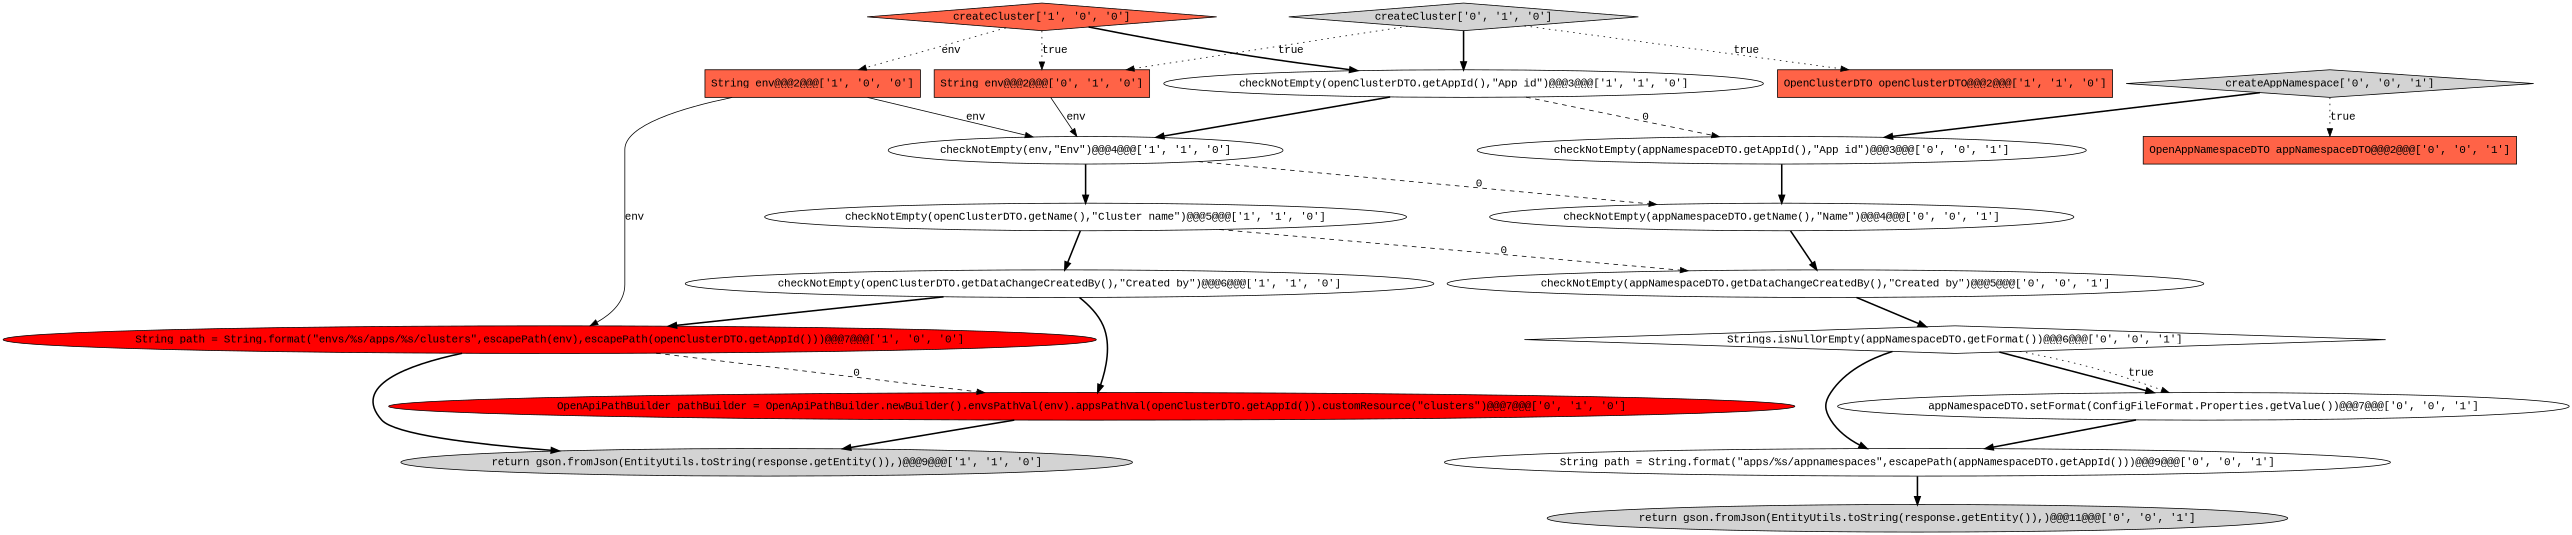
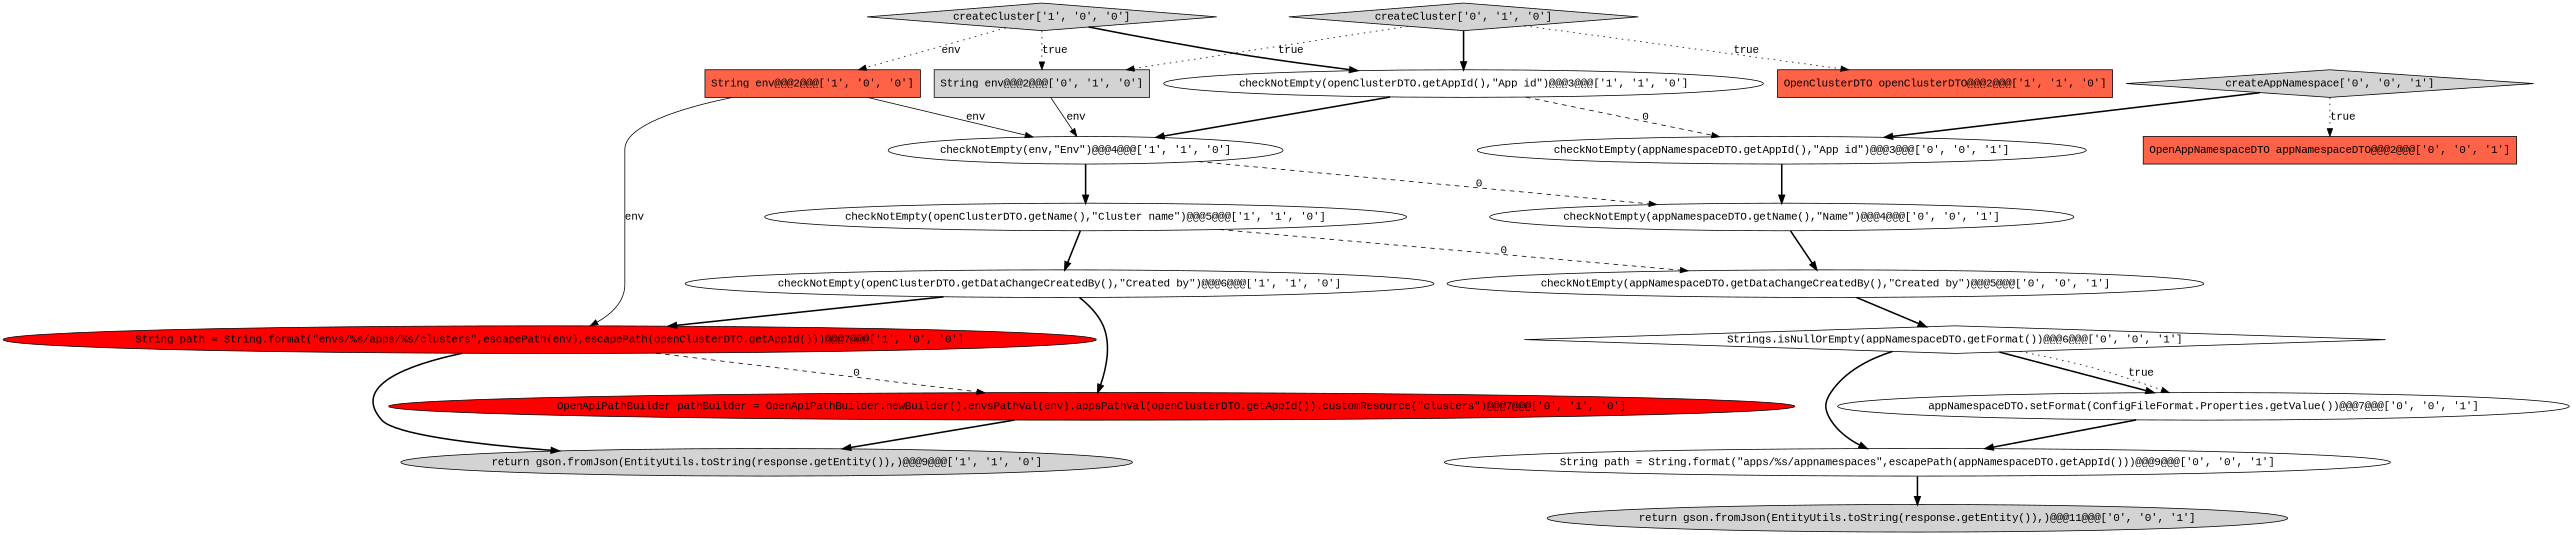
(1042, 17) -> (1042, 17)
(1042, 84) -> (1042, 84)
